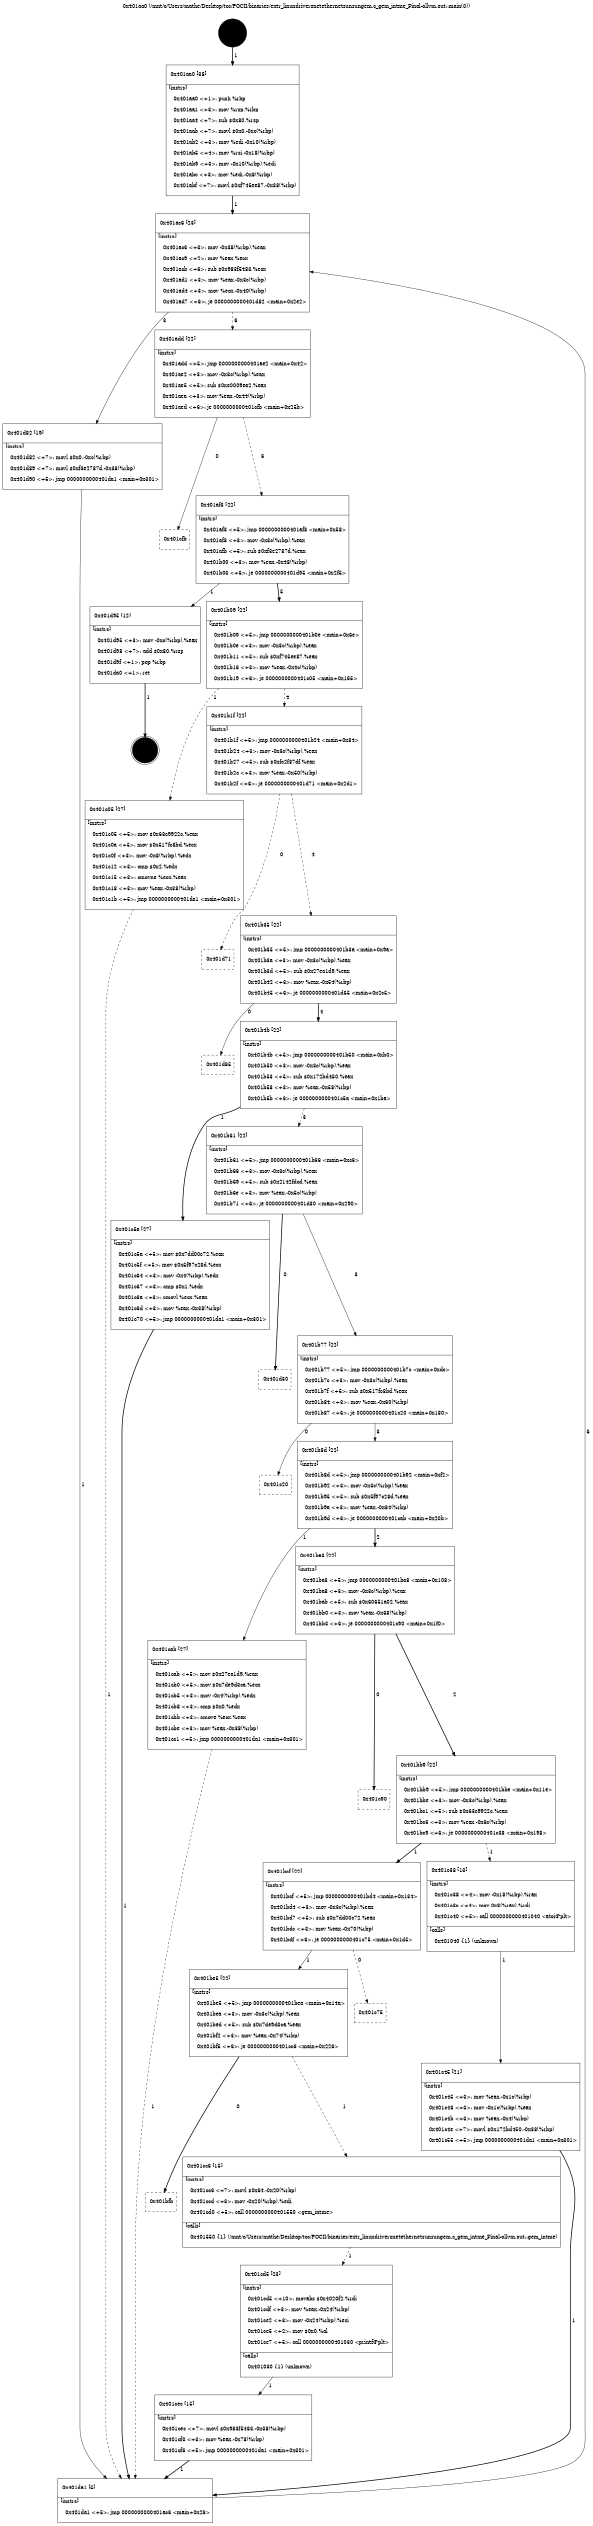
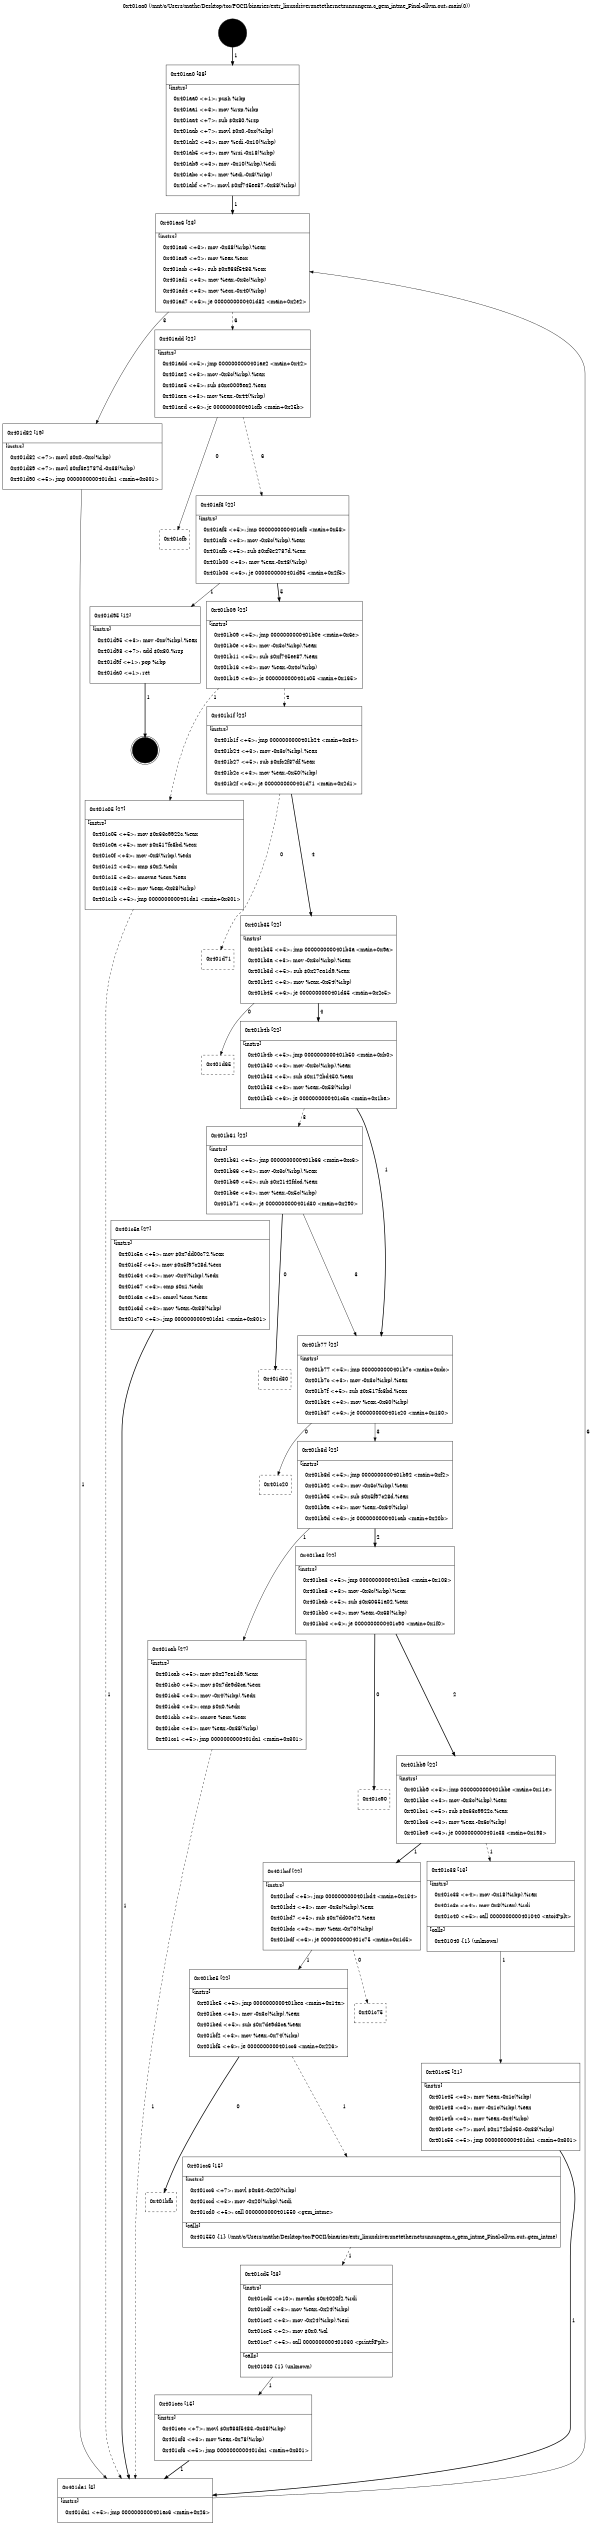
(301, 853) -> (301, 853)
(192, 1149) -> (384, 1218)
